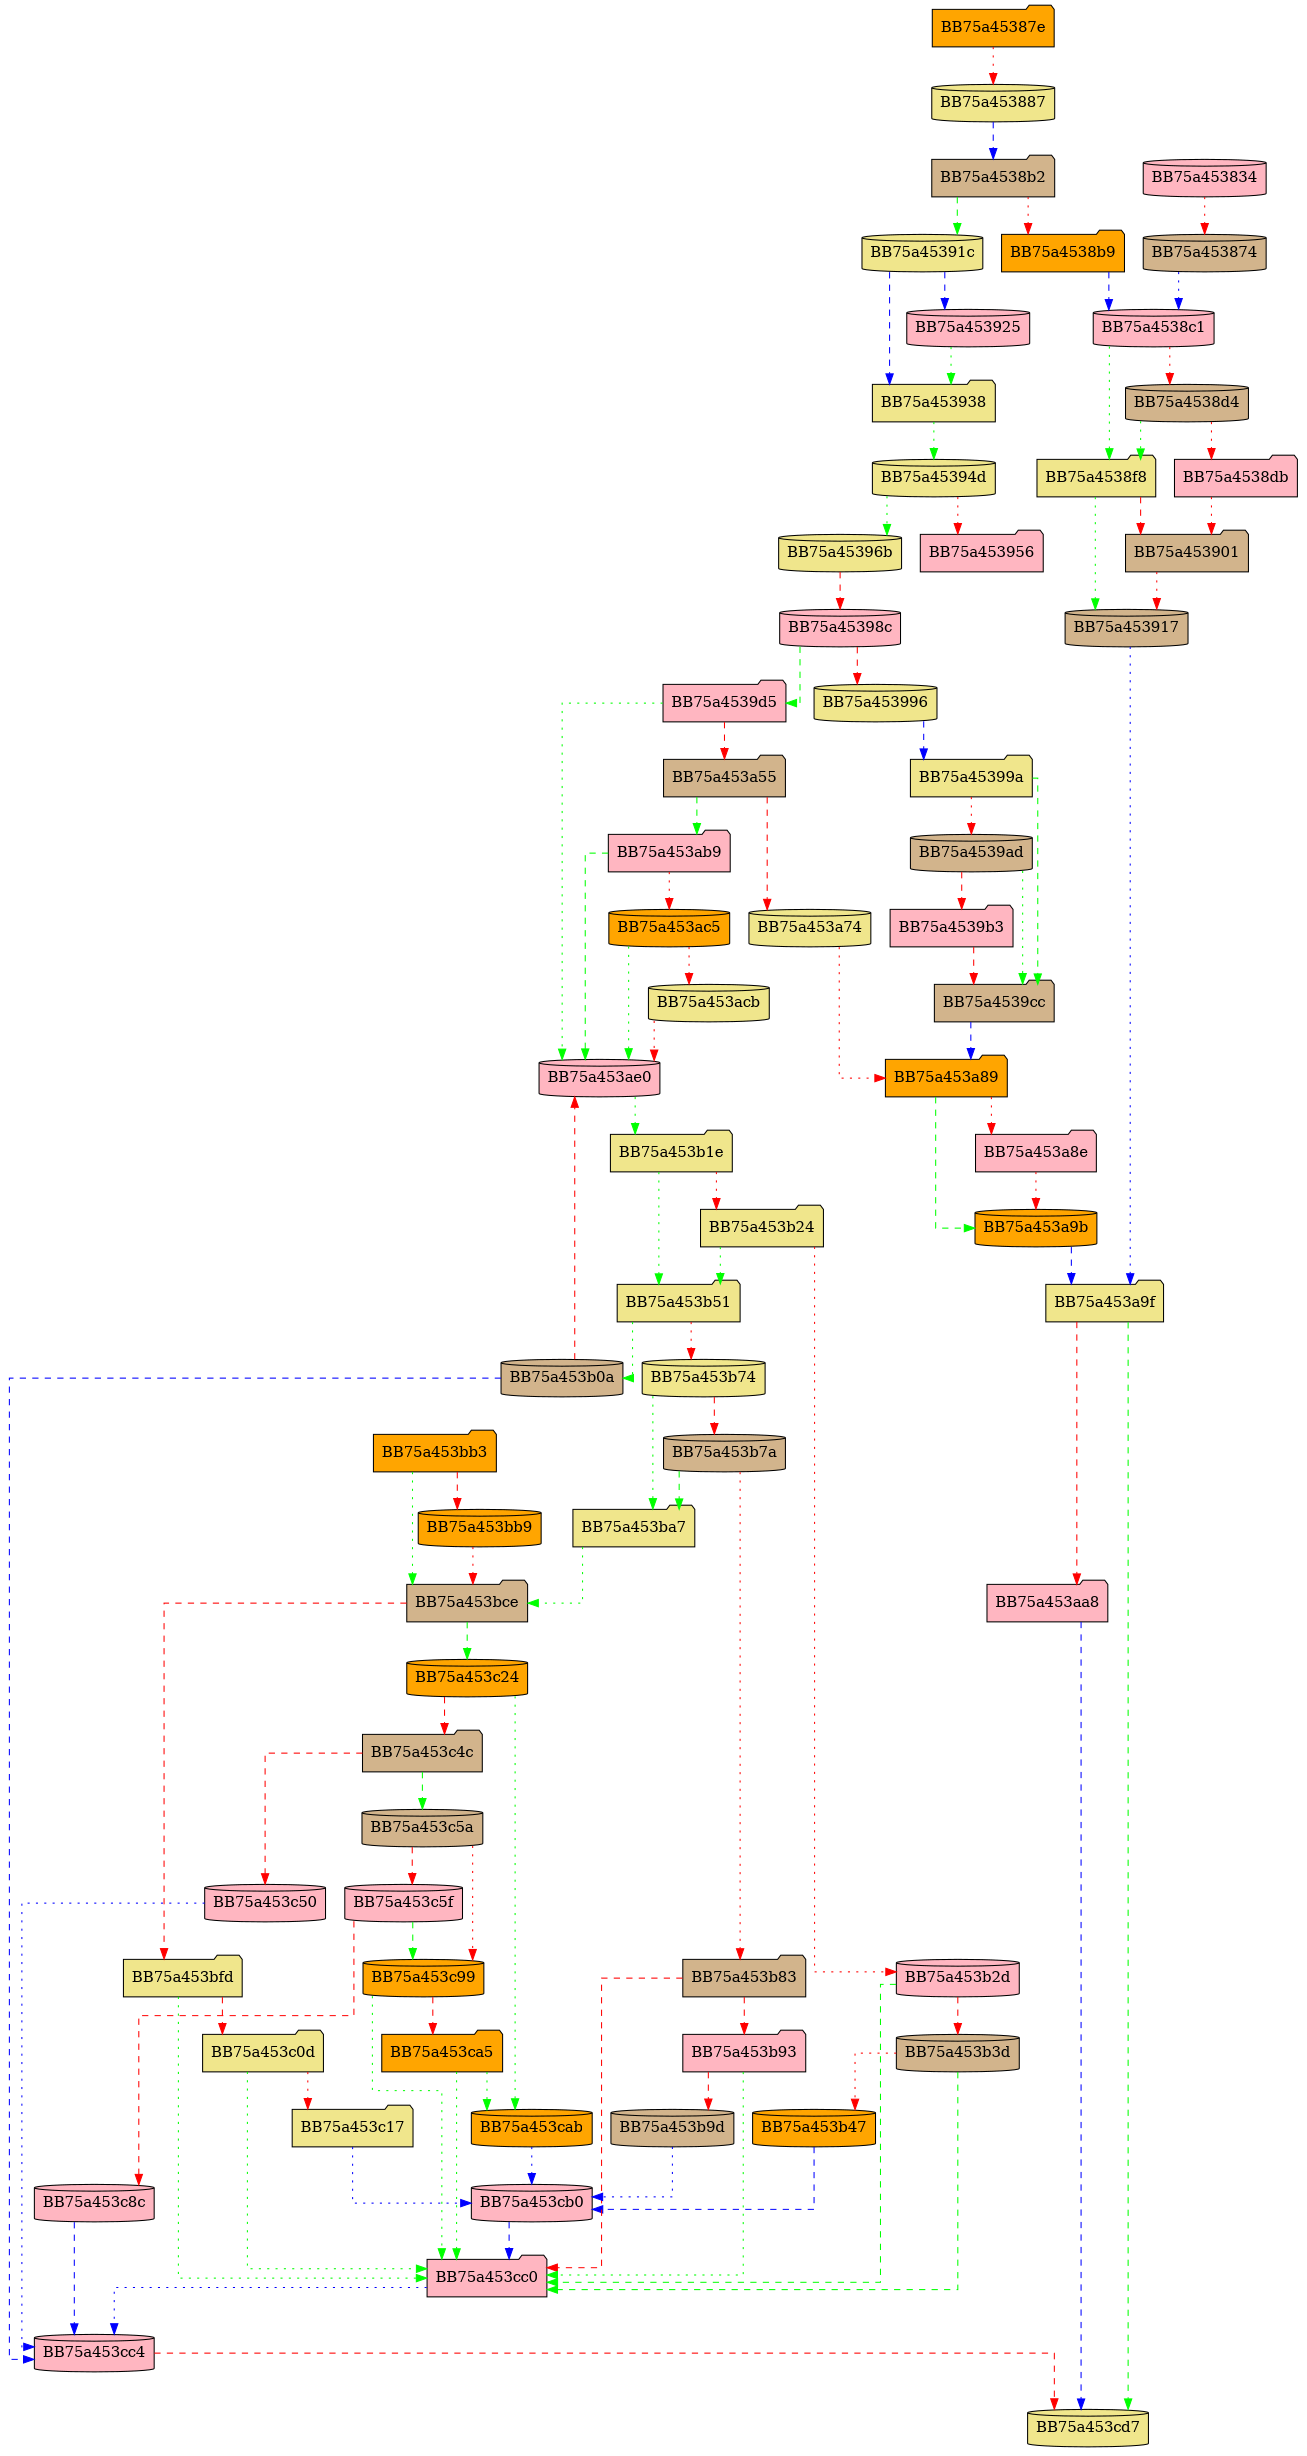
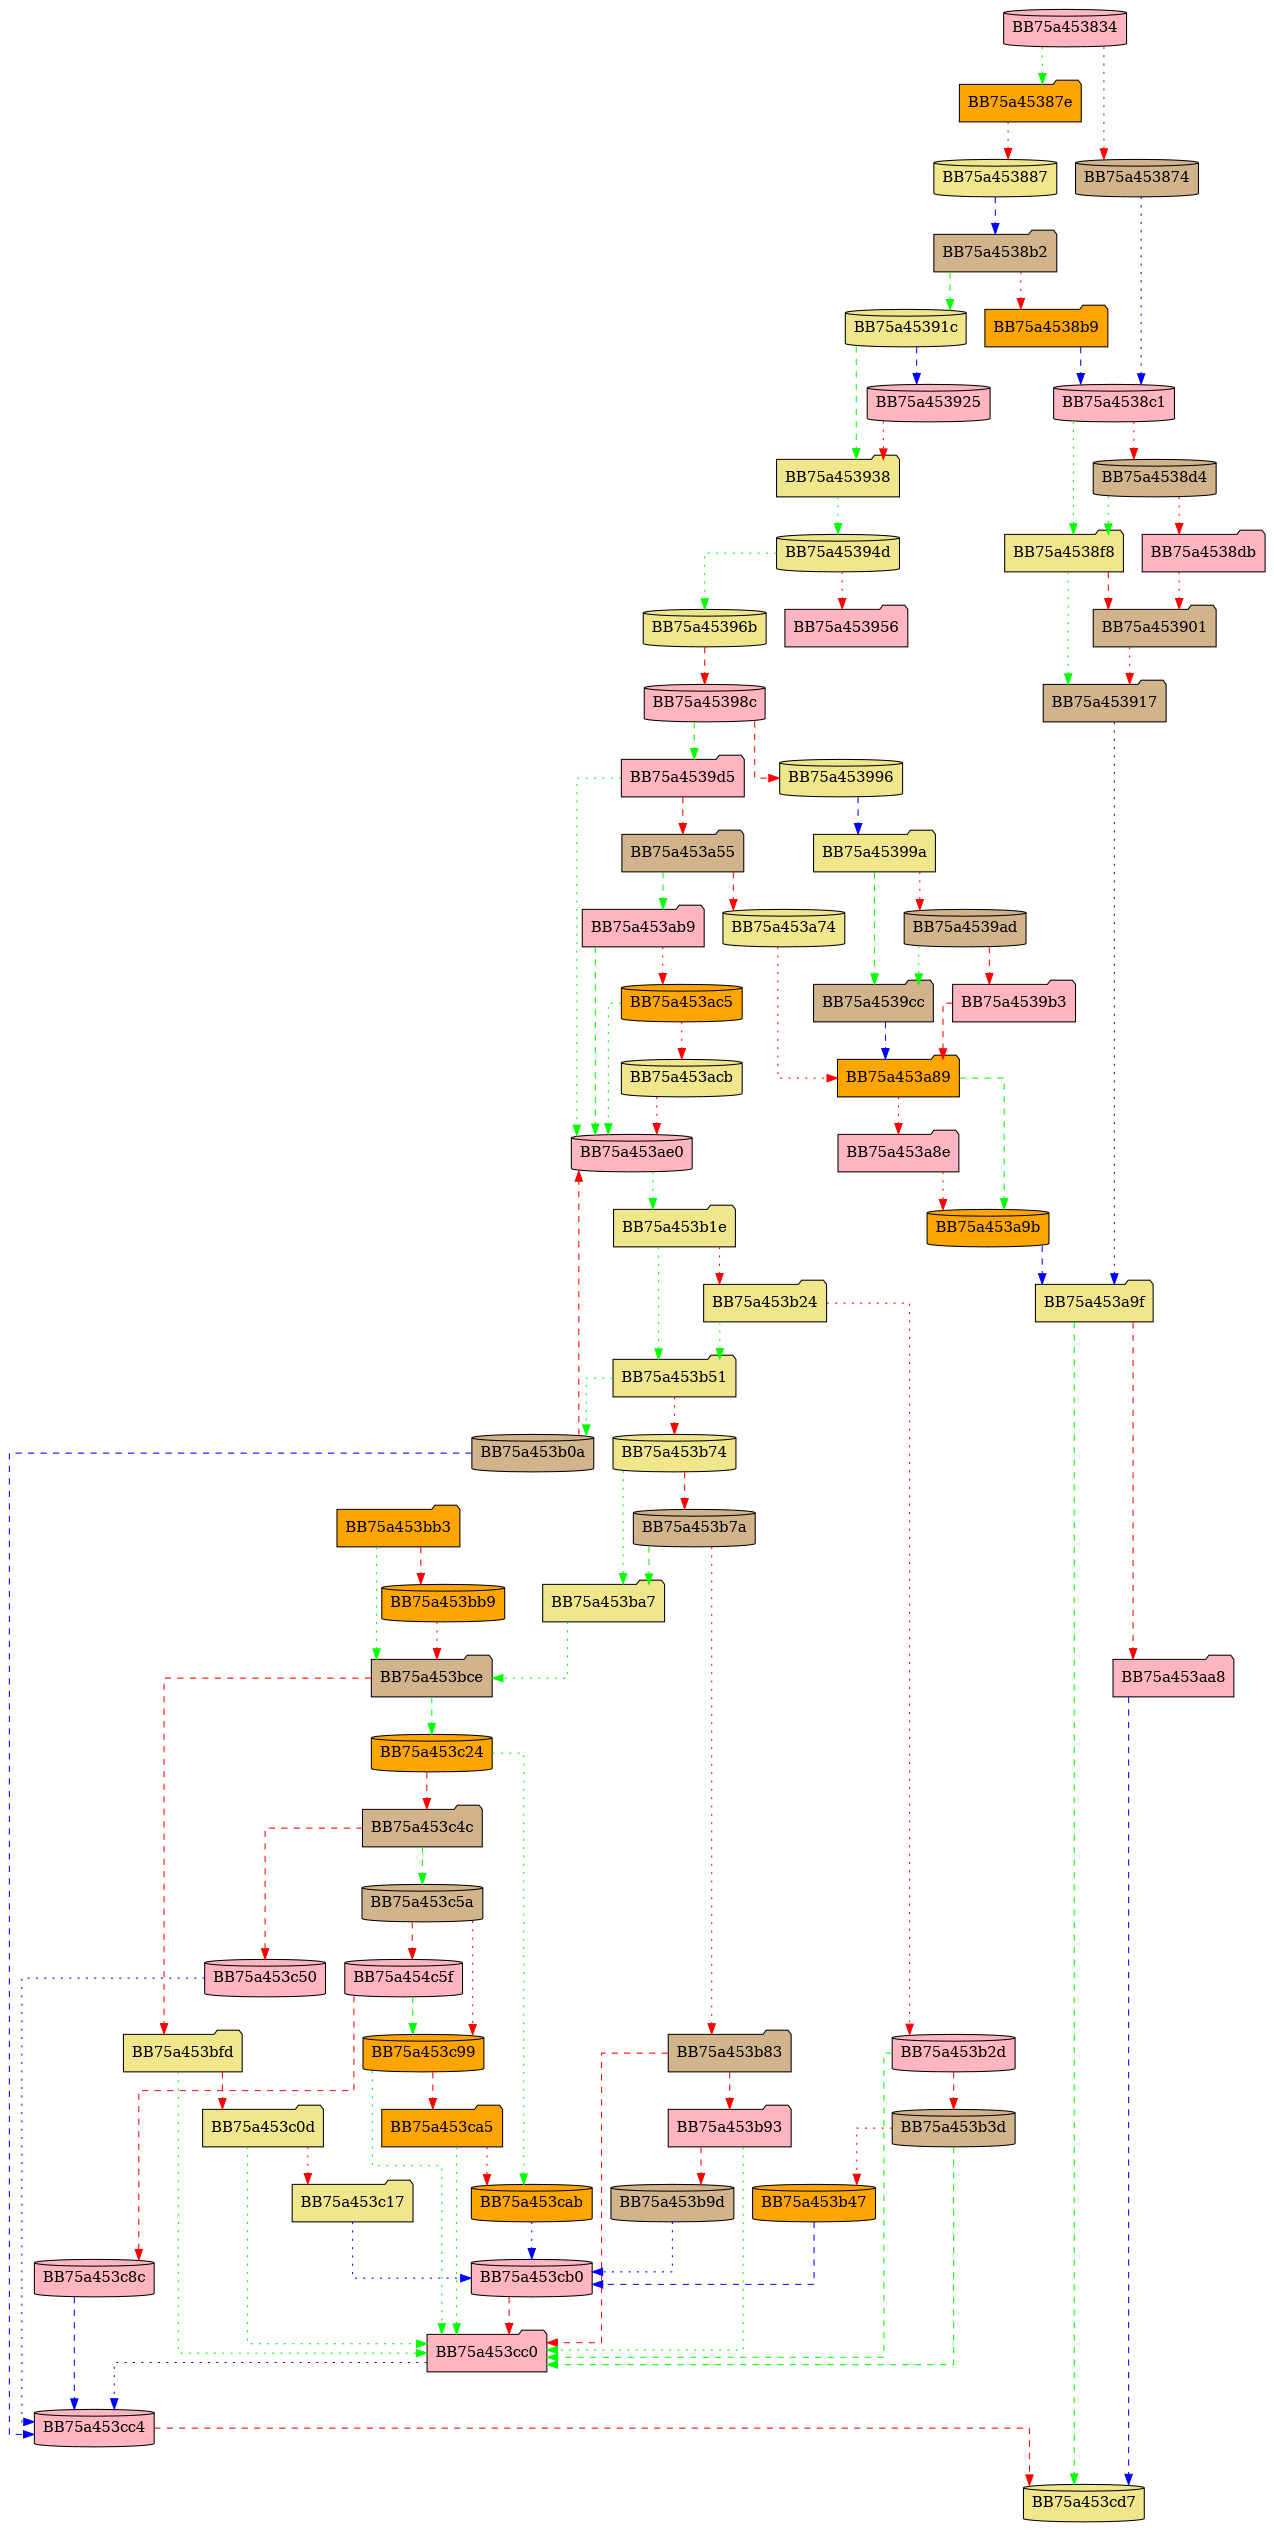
none -> (1042, 60)
(890, 323) -> (856, 397)
(951, 360) -> (883, 435)
(1127, 628) -> (1105, 703)
(974, 960) -> (943, 1021)
(404, 1903) -> (404, 1978)
(487, 2086) -> (487, 2161)
(509, 2235) -> (509, 2310)
